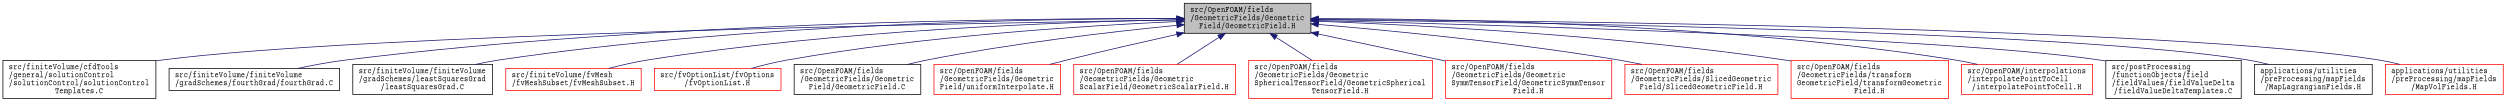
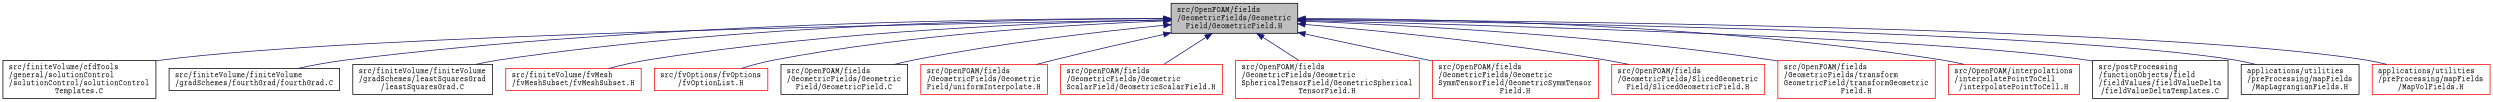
(718, 79) -> (711, 79)
